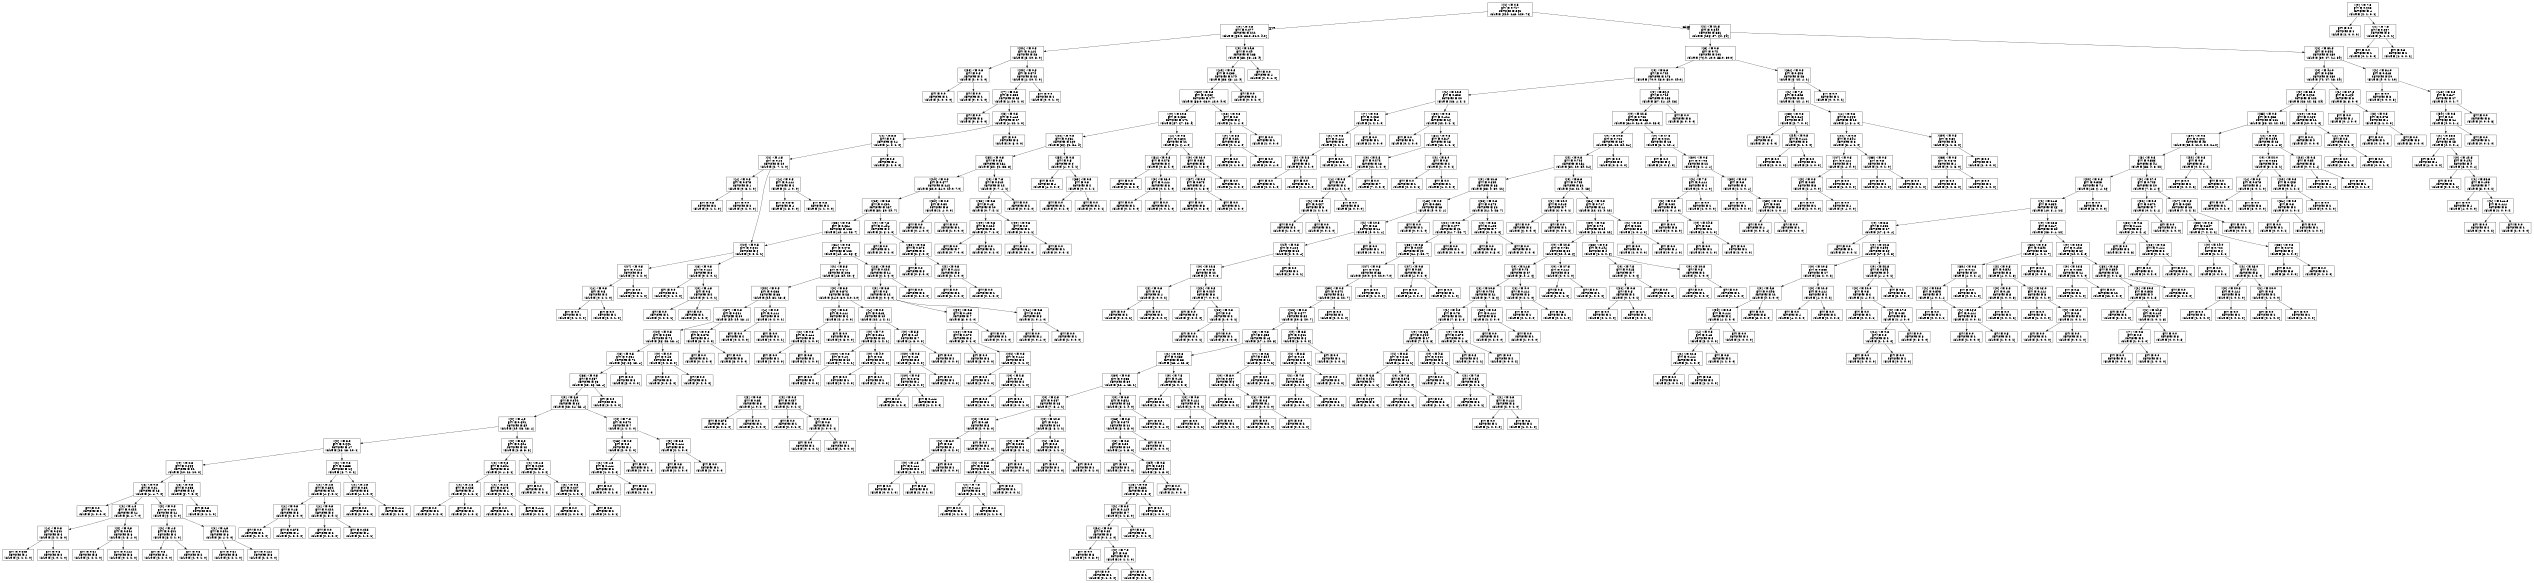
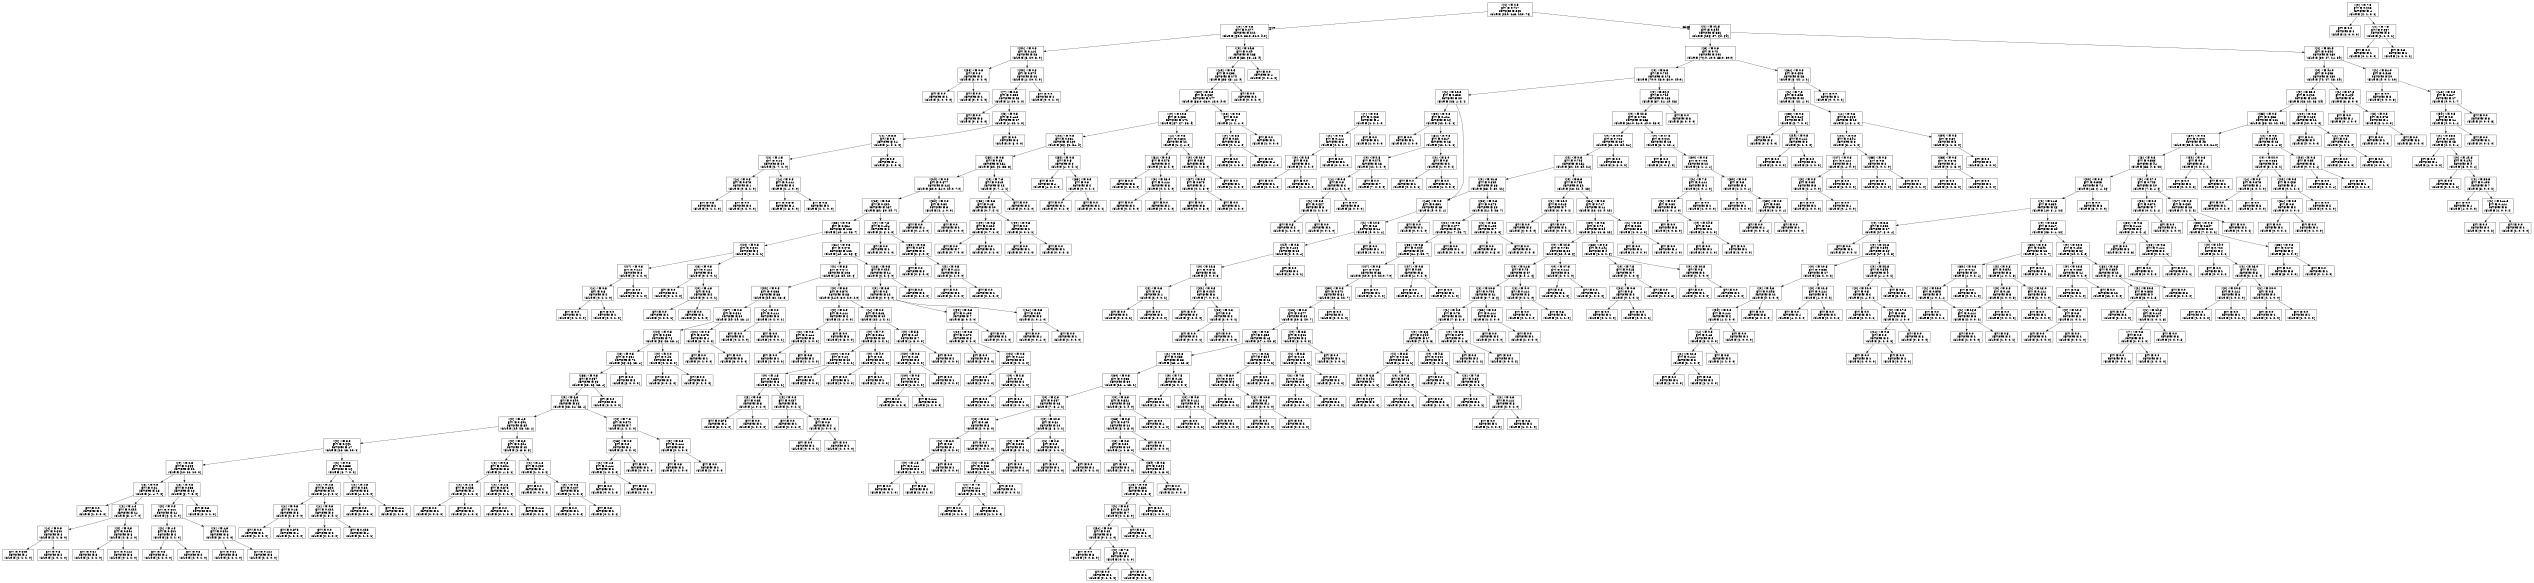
(1411, 108) -> (1463, 154)
(1231, 119) -> (1231, 119)
(761, 205) -> (779, 172)
none -> (770, 380)
(158, 500) -> (176, 500)
